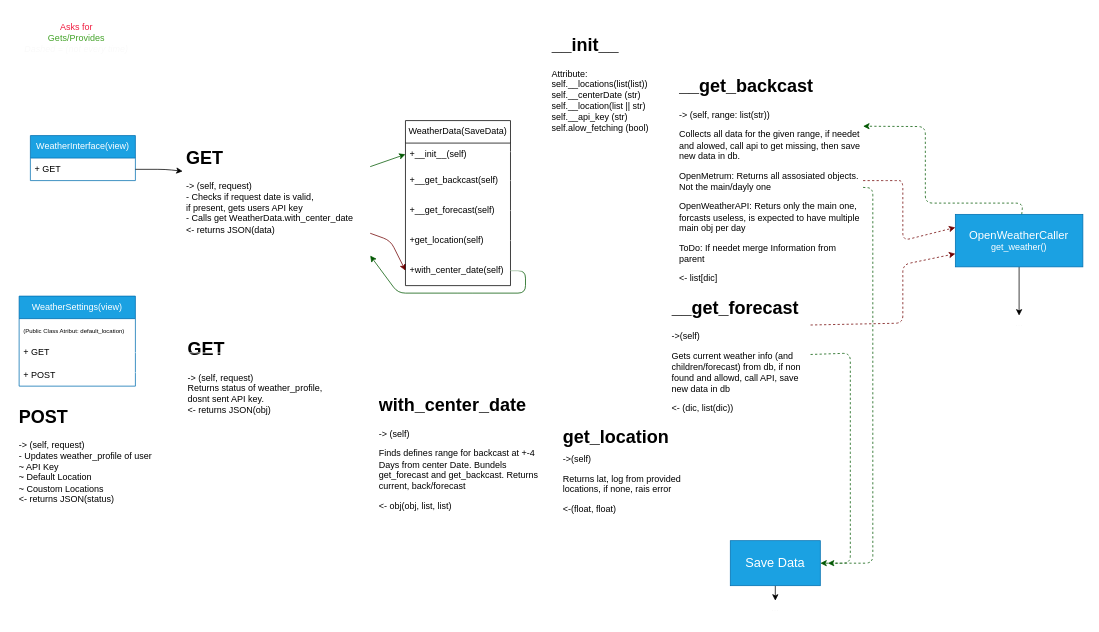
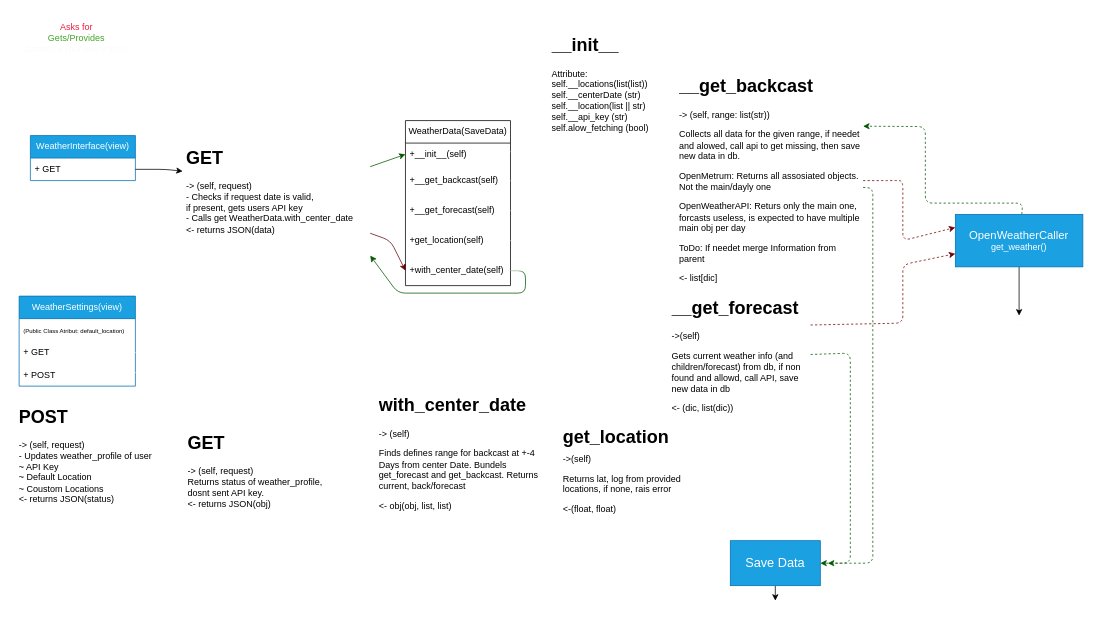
(259, 390) -> (259, 484)
